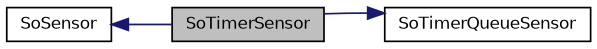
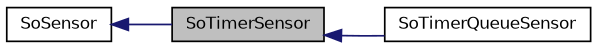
(346, 13) -> (363, 36)
